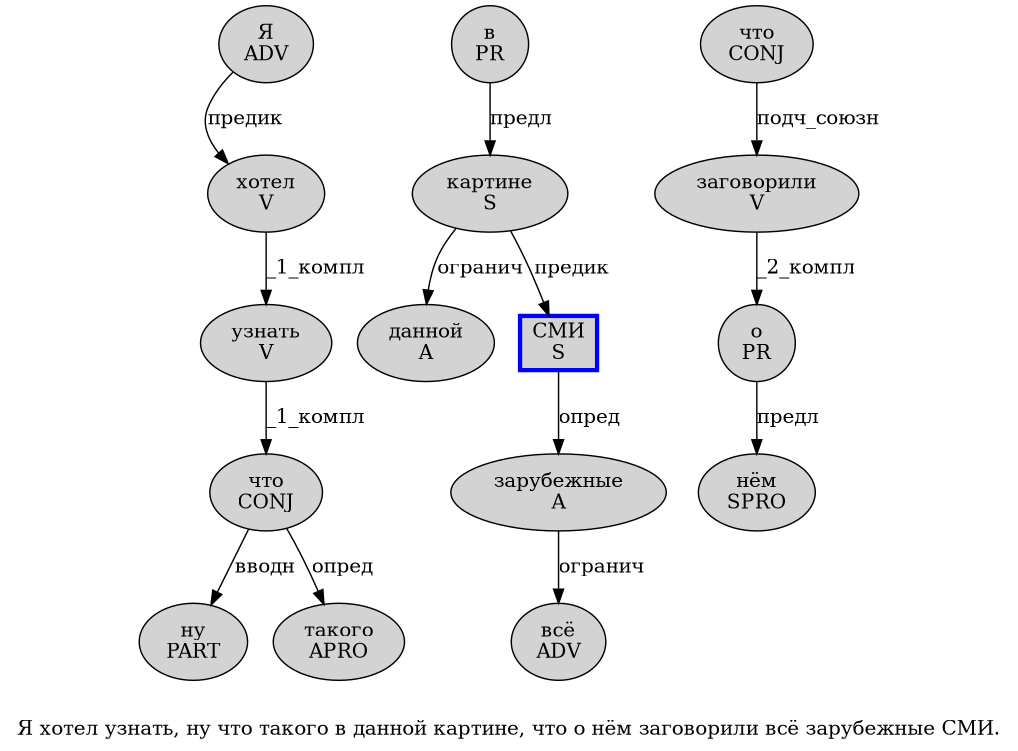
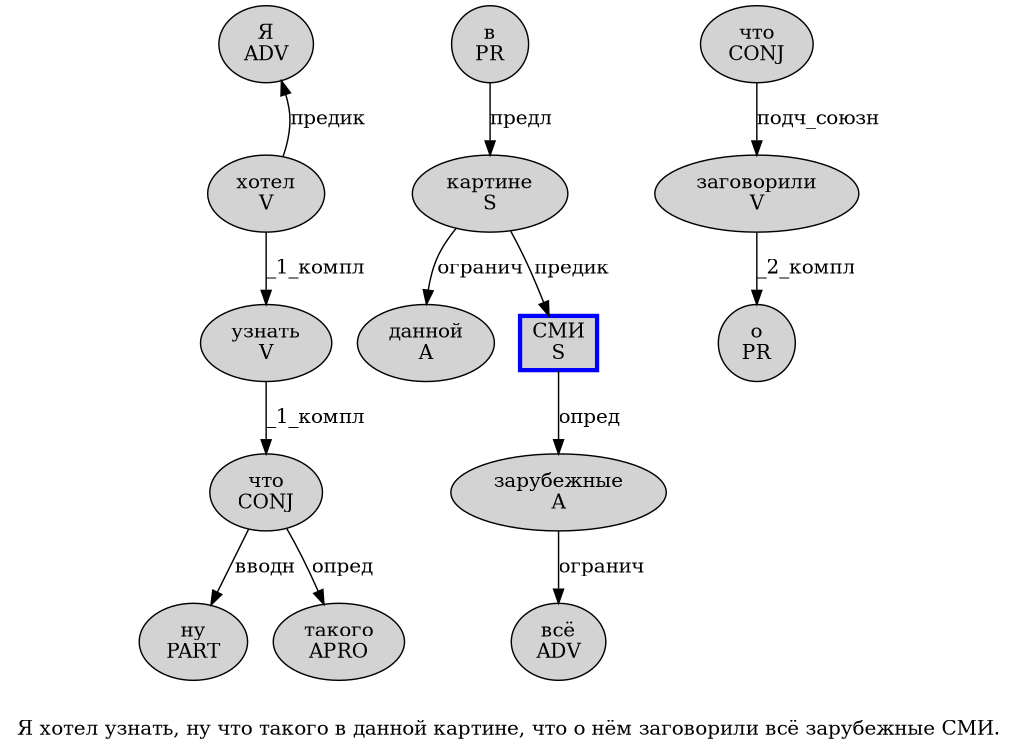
(207, 110) -> (290, 126)
(757, 492) -> none
